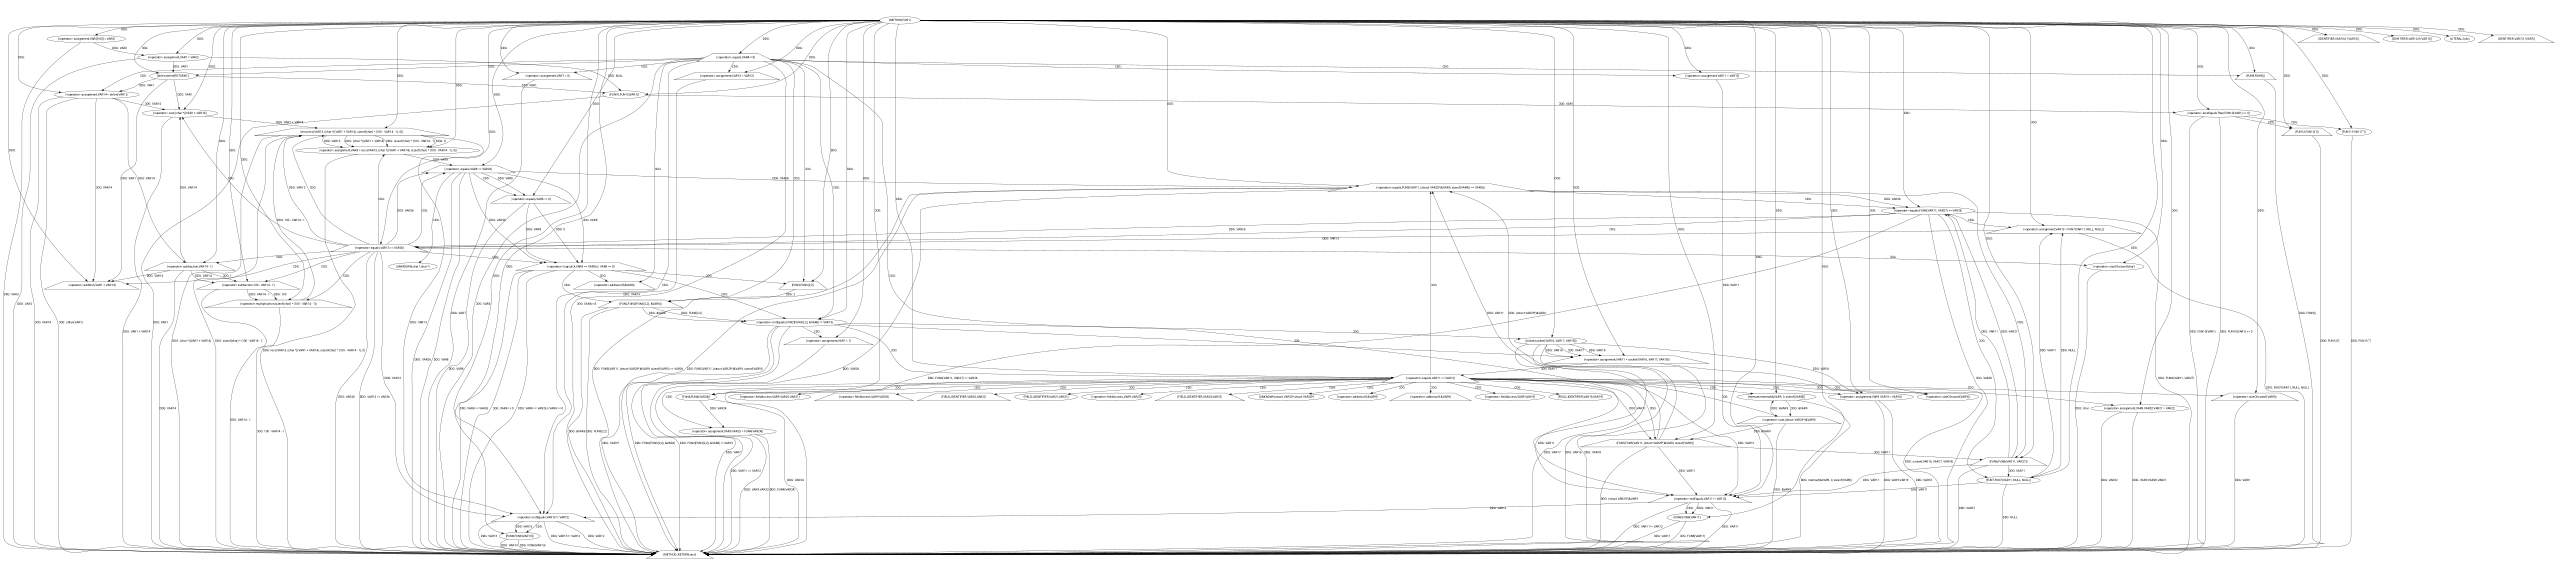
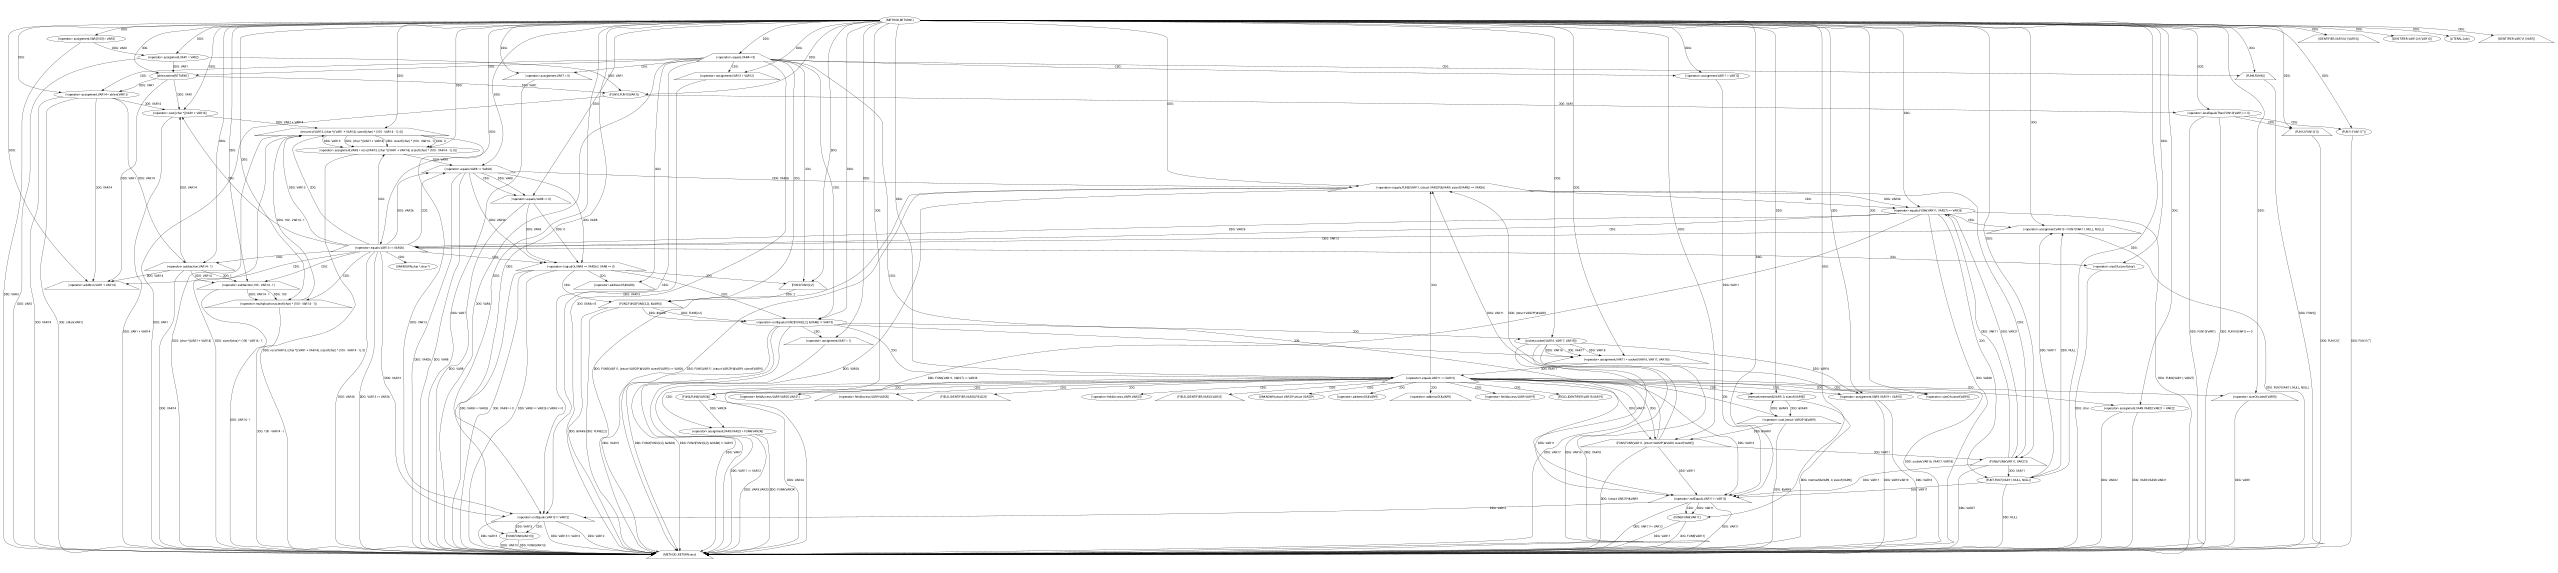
(900, 20) -> (900, 20)
(616, 76) -> (616, 76)
(433, 216) -> (395, 257)
(964, 397) -> (964, 397)
(1046, 397) -> none
